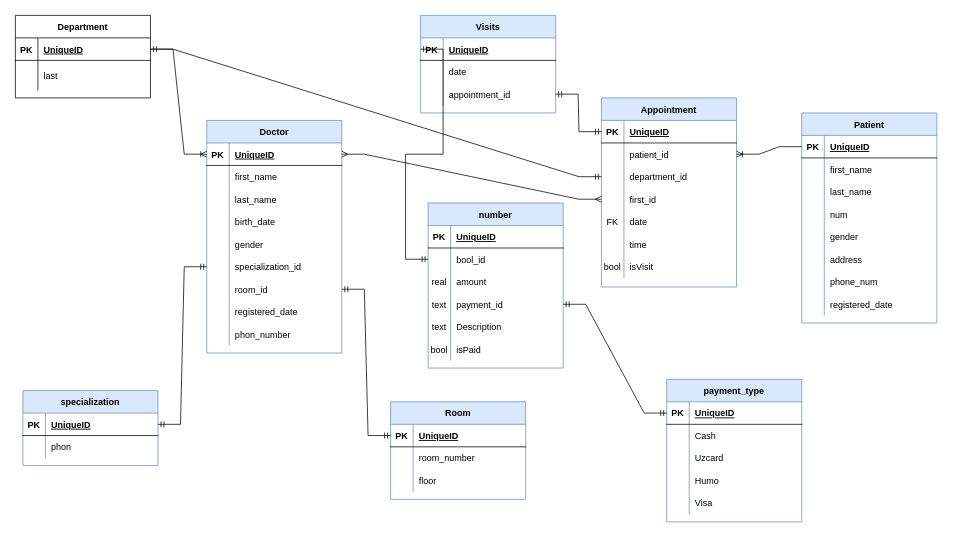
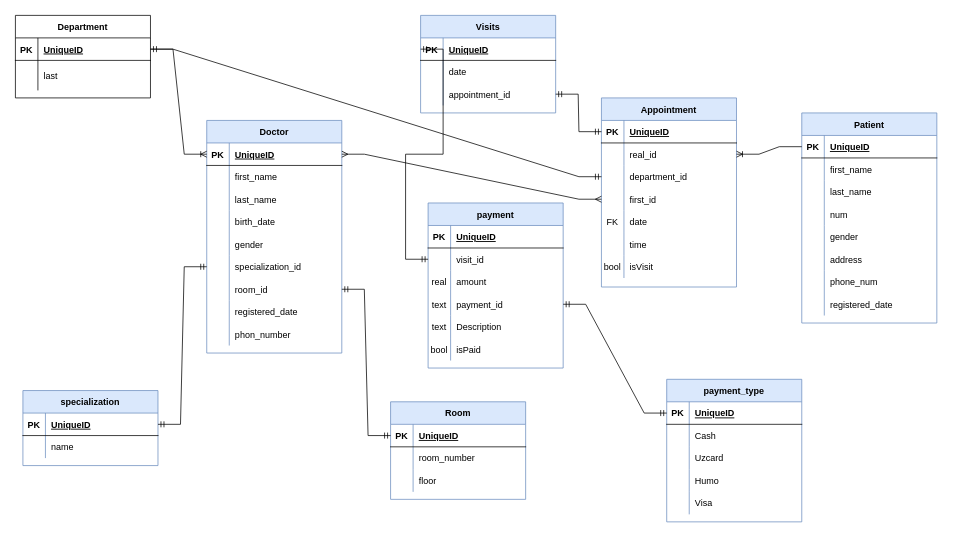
(652, 155) -> (645, 155)
(495, 215) -> (495, 215)
(471, 260) -> (473, 260)
(61, 447) -> (61, 447)
